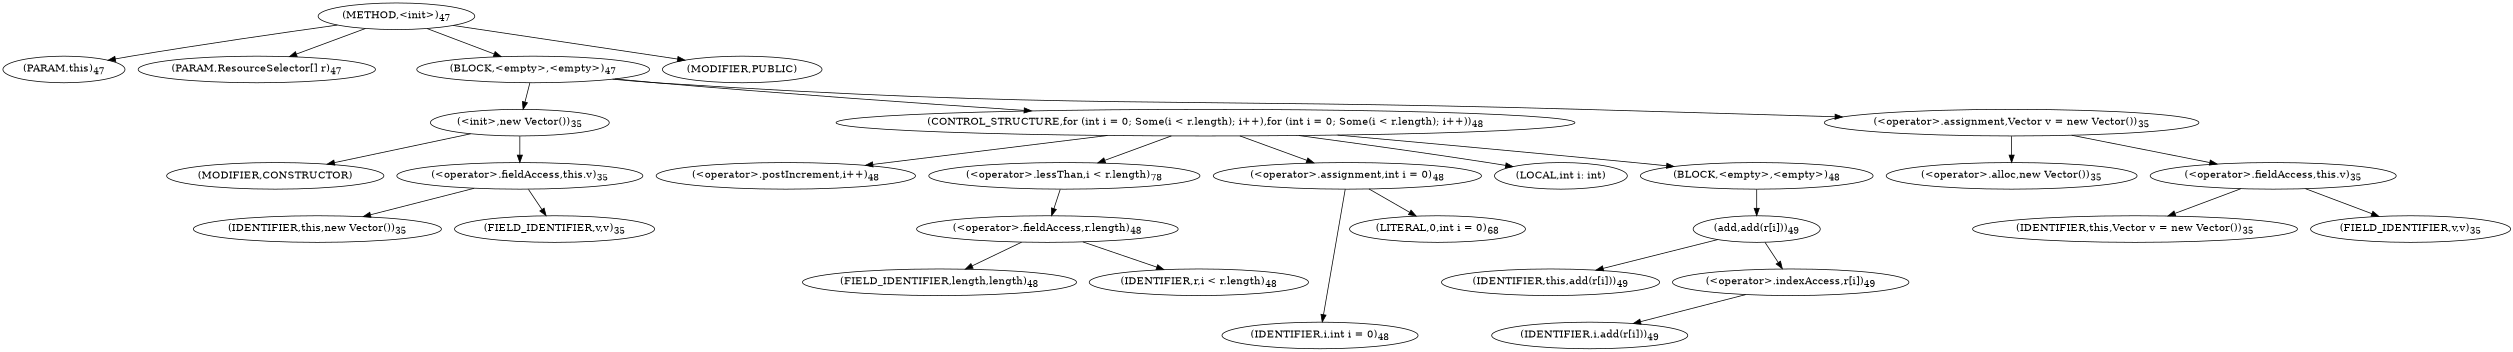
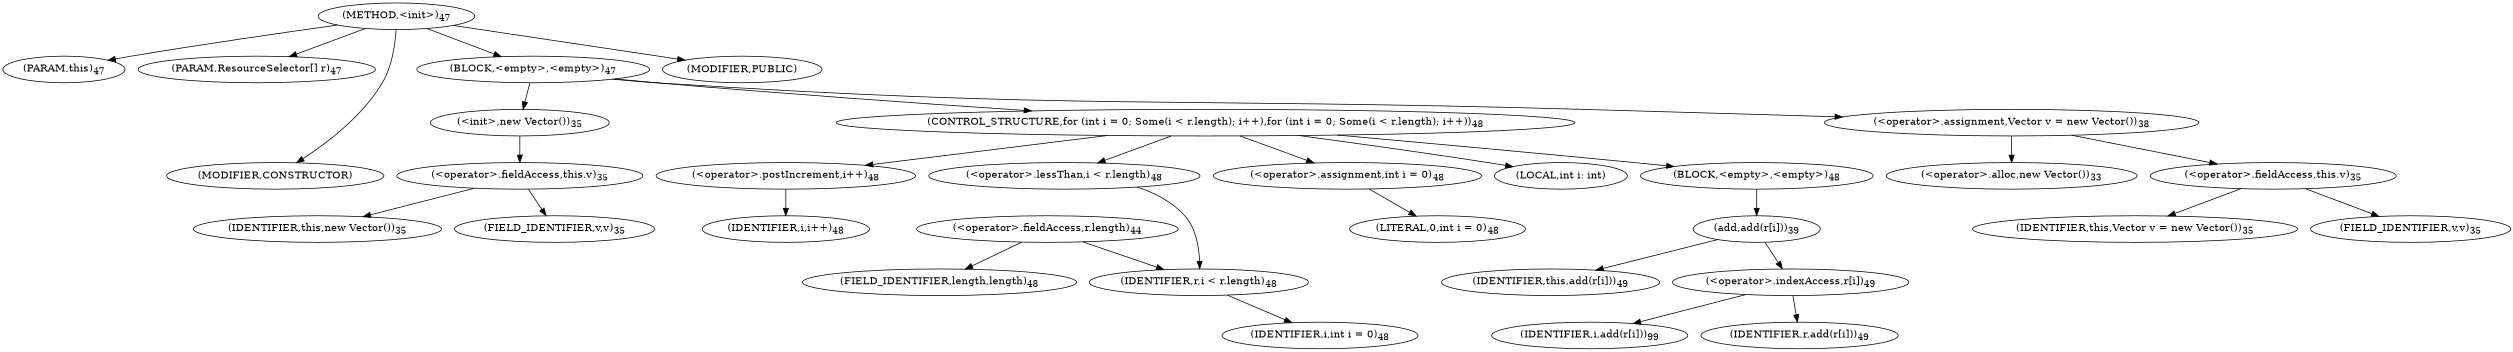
(2144, 122) -> (2144, 122)
(403, 148) -> (366, 105)
(1157, 175) -> (1157, 175)
(2096, 175) -> (2096, 175)
(1057, 199) -> (1182, 213)
(1136, 228) -> (1136, 228)
(1493, 228) -> (1493, 228)
(1794, 228) -> (1794, 228)
none -> (786, 229)
(1334, 252) -> (1256, 307)
(1653, 334) -> (1653, 334)
none -> (1800, 335)
